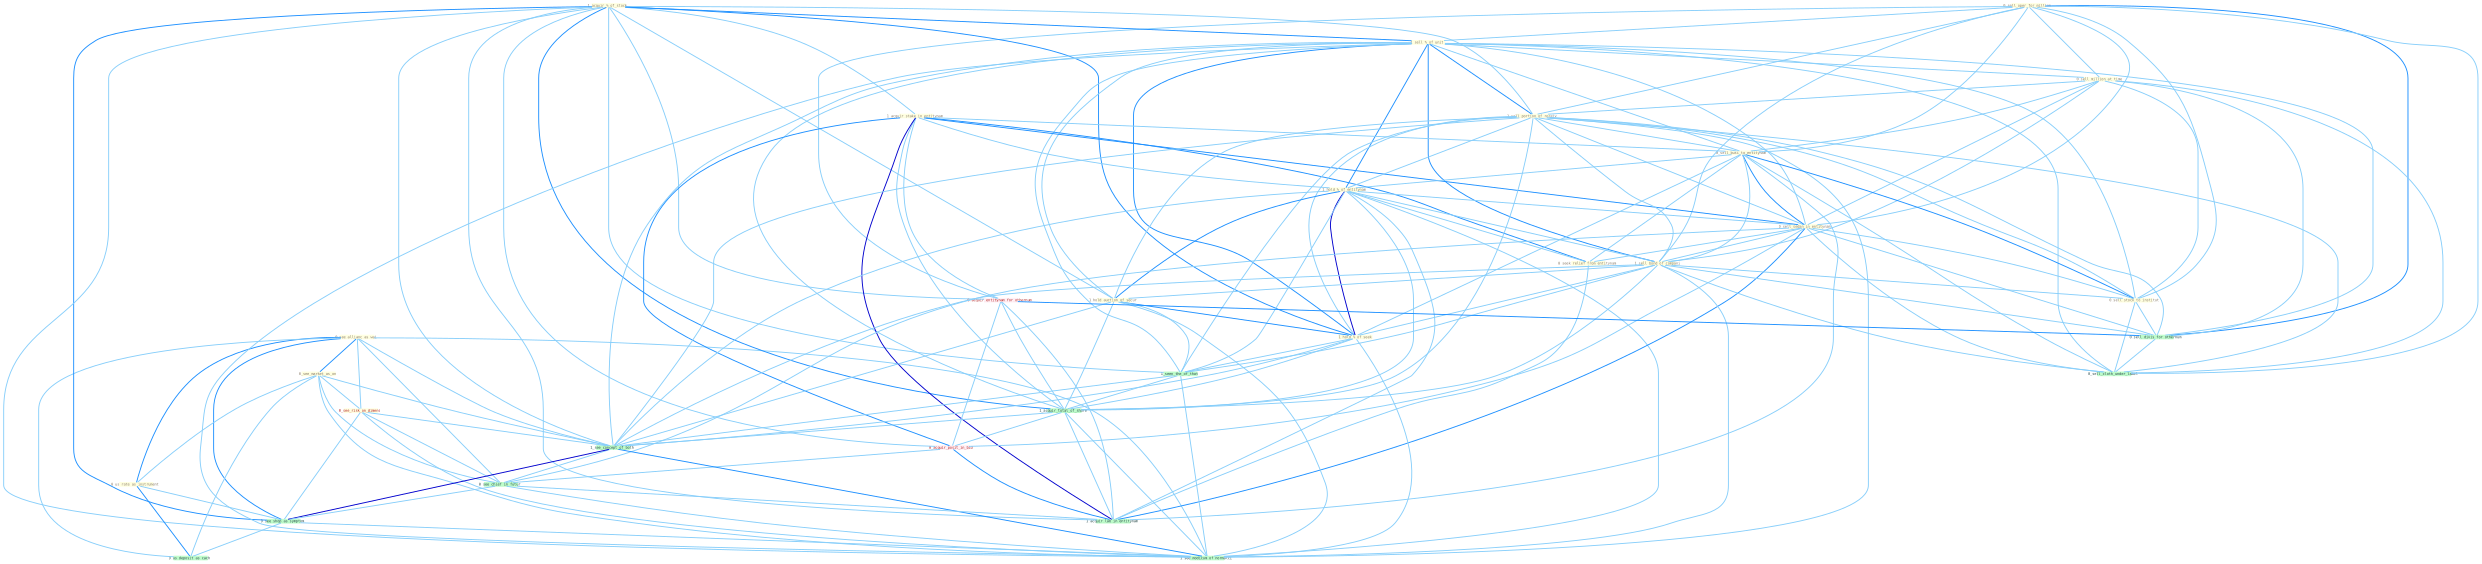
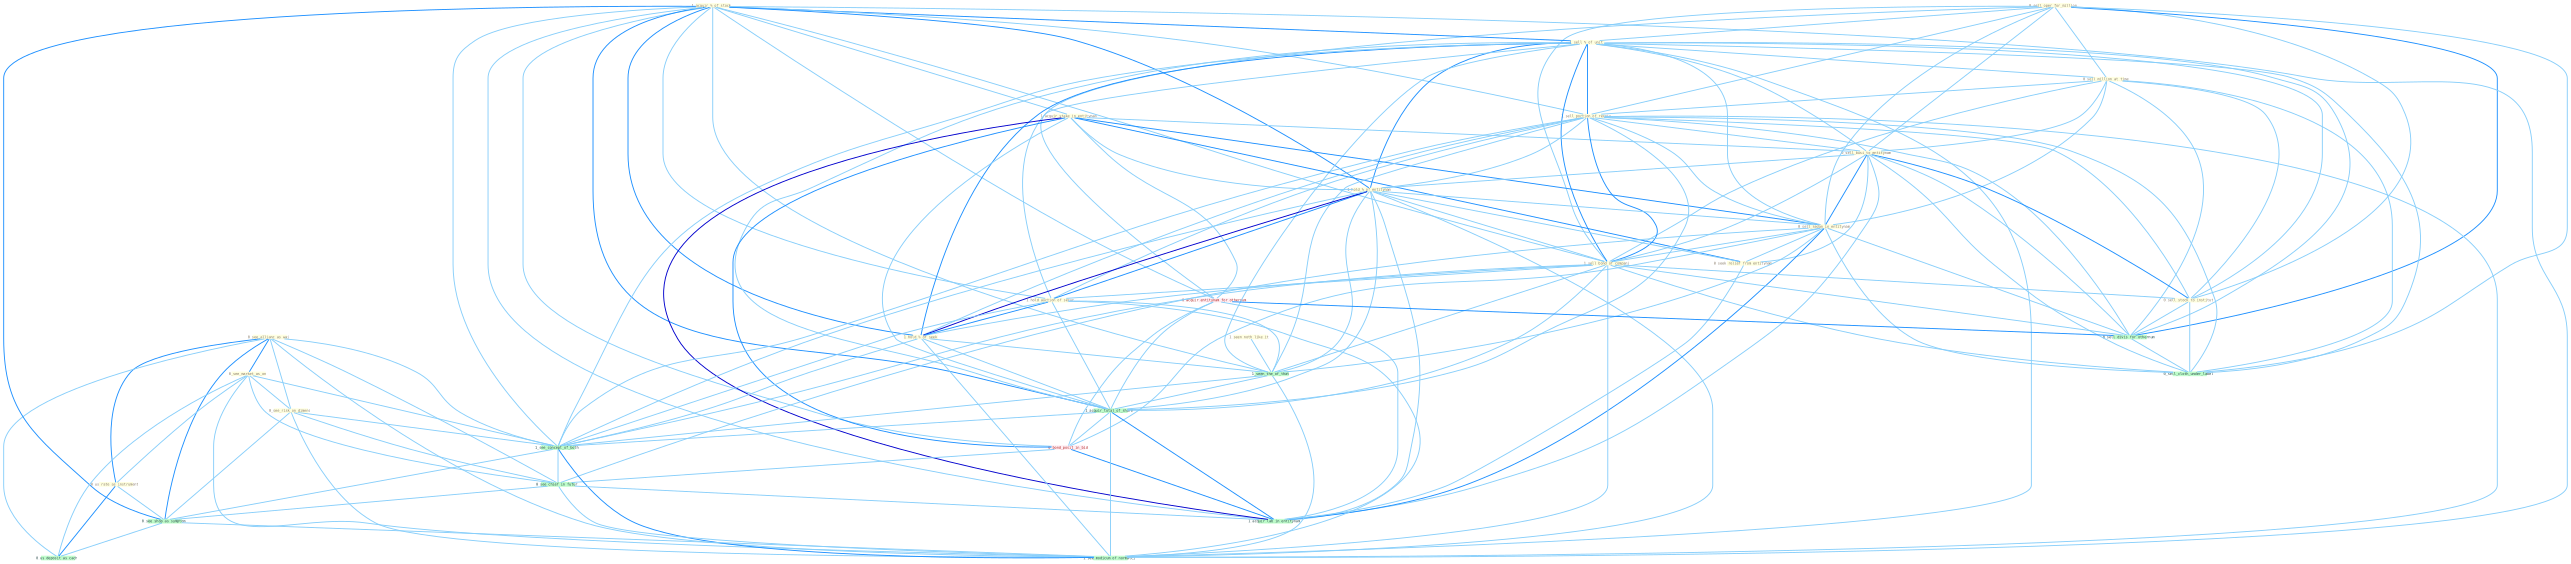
none -> (1066, 39)
none -> (1248, 162)
(1618, 186) -> (1623, 203)
(1530, 254) -> (2023, 239)
(1974, 256) -> (1576, 326)
none -> (1250, 337)
(361, 411) -> (291, 411)
(952, 448) -> (1068, 448)
(1089, 466) -> (1193, 466)
(440, 486) -> (361, 484)
